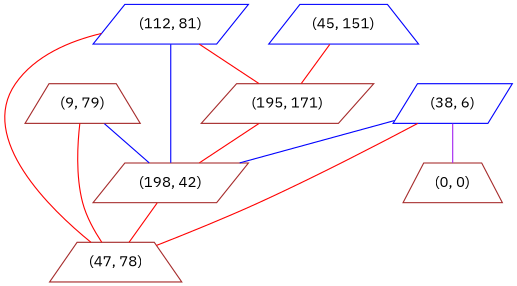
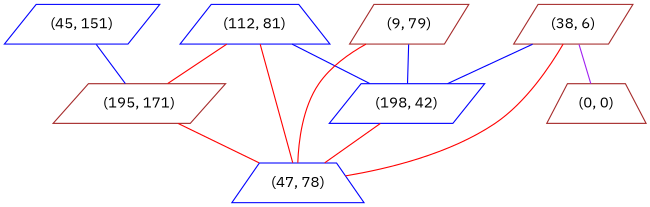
(171, 24) -> (255, 24)
(344, 24) -> (82, 24)
(315, 64) -> (111, 64)
(83, 104) -> (409, 24)
(453, 104) -> (573, 24)
(229, 143) -> (219, 143)
(171, 183) -> (407, 104)
(116, 262) -> (298, 183)
